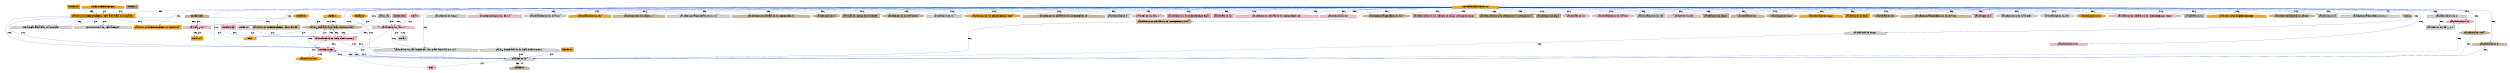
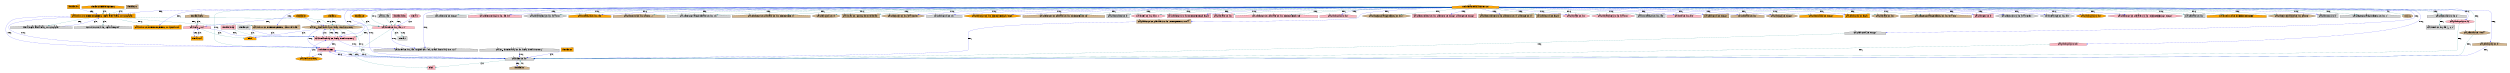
none -> (1292, 55)
